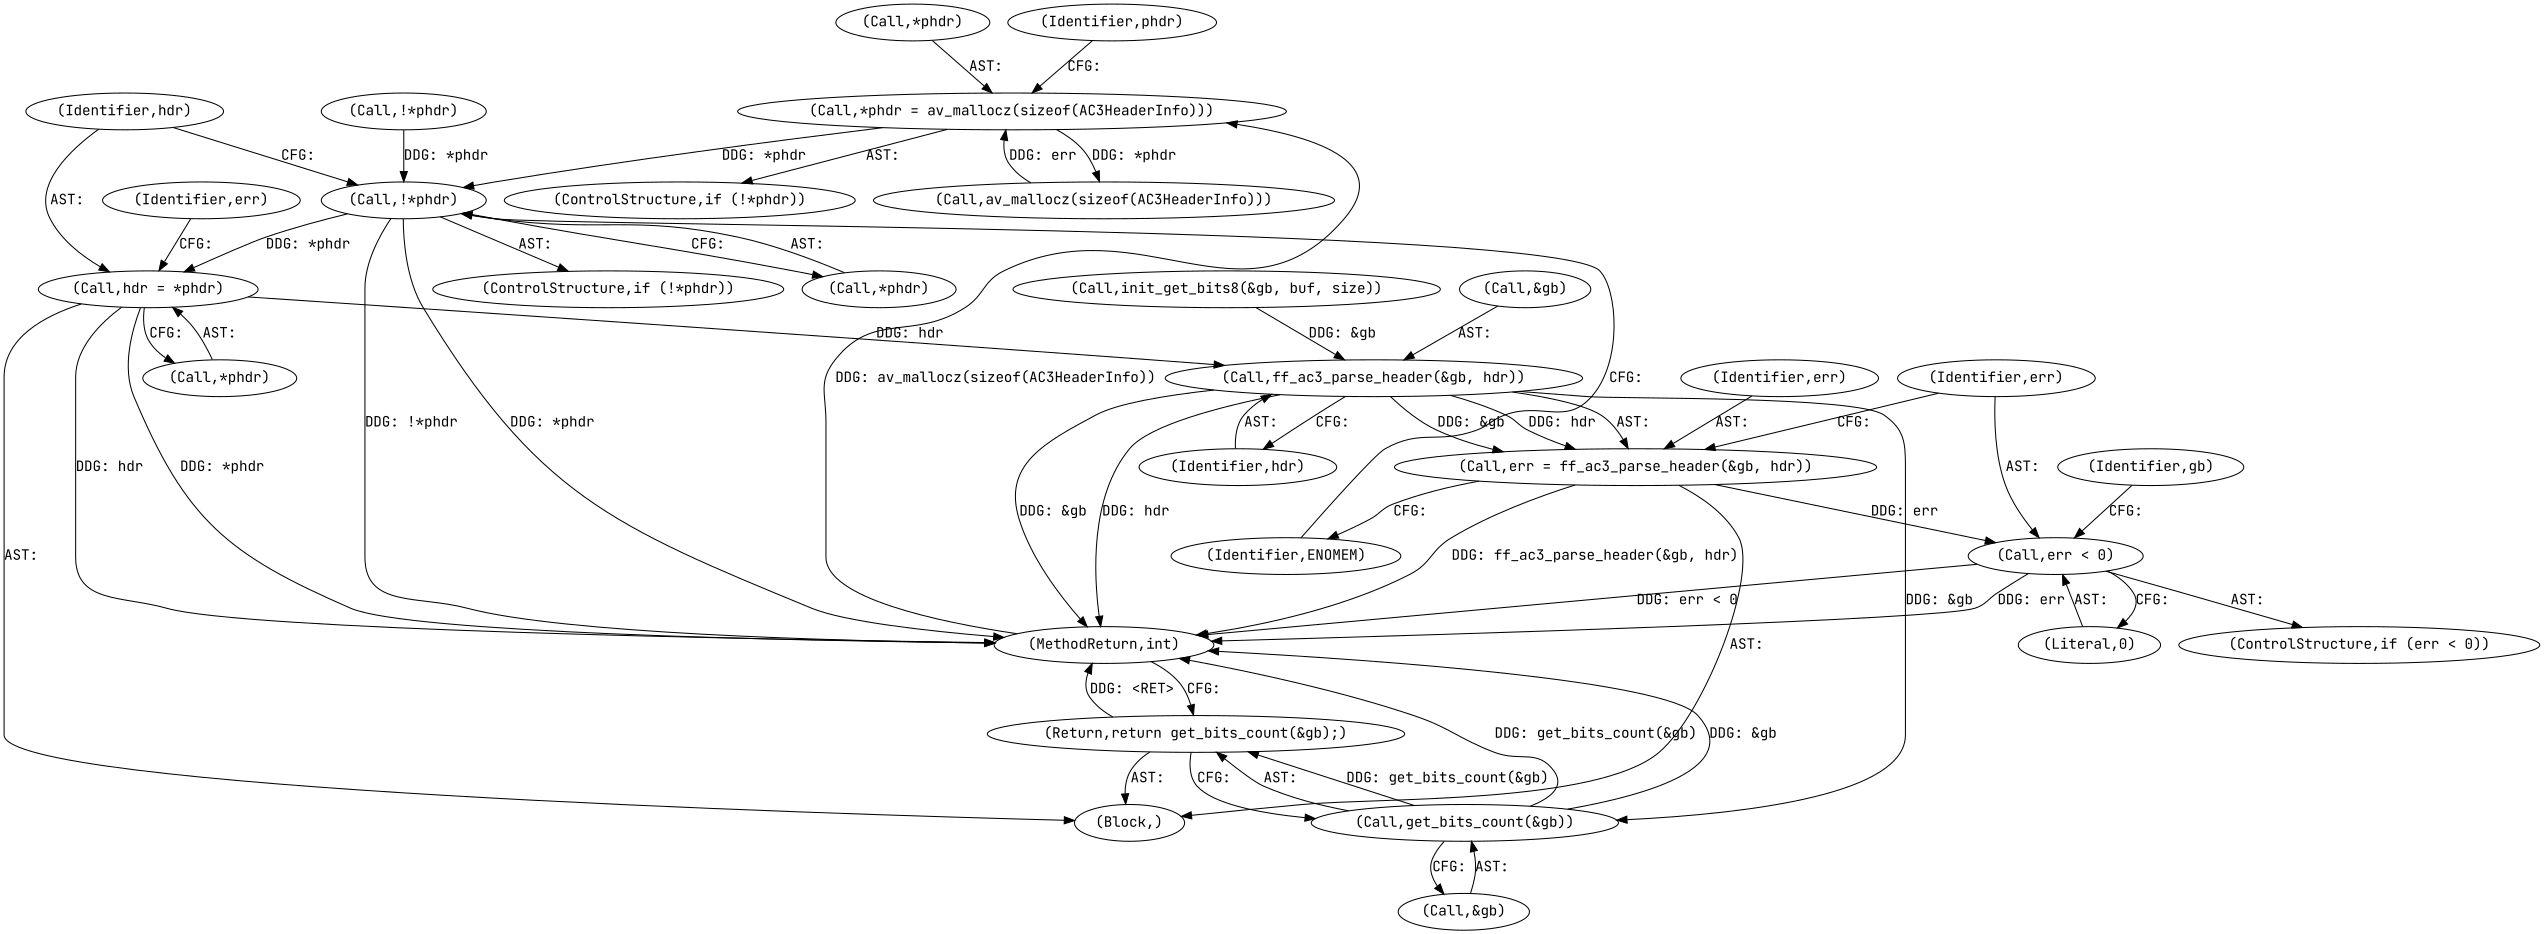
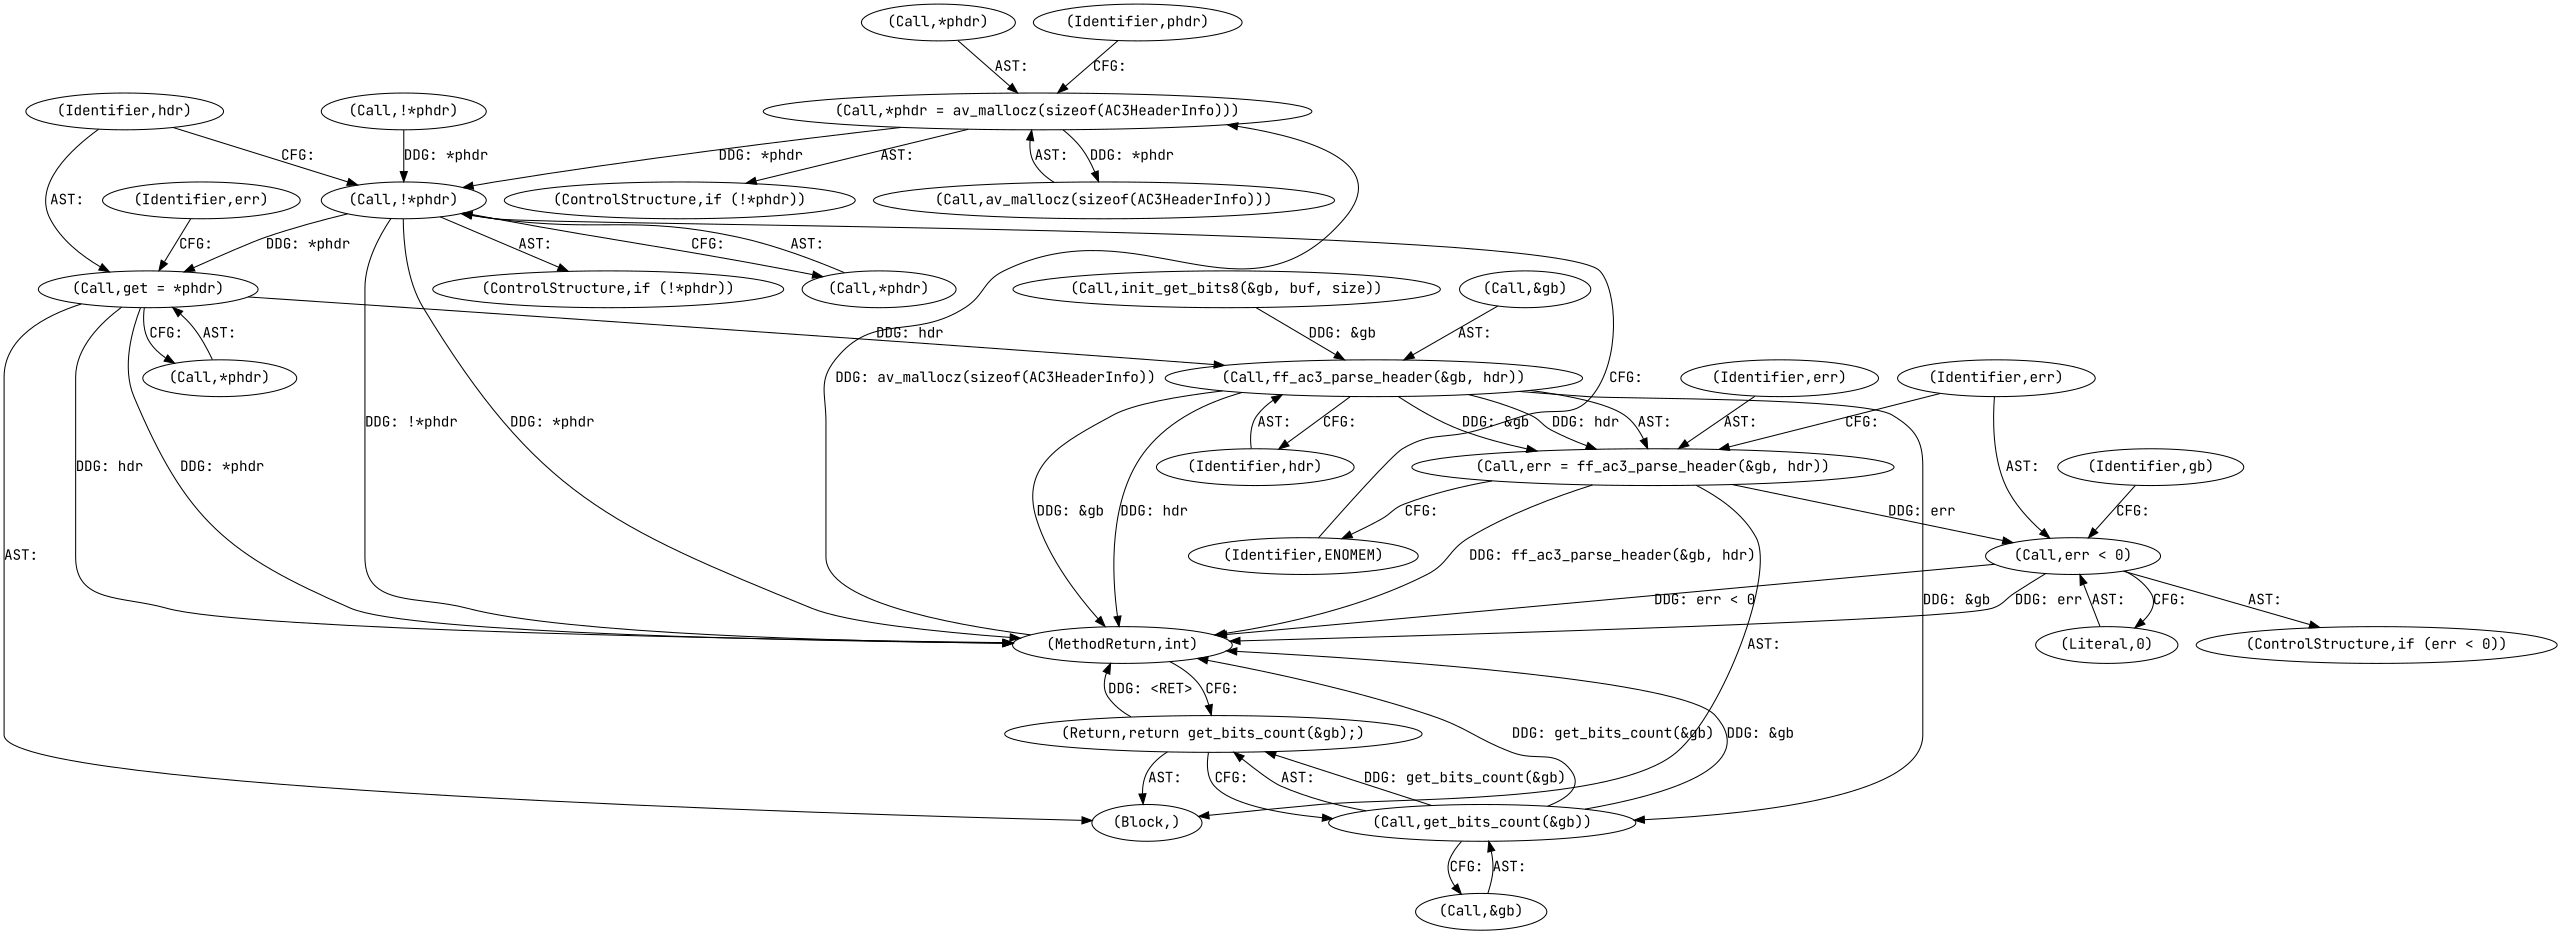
(1043, 156) -> (1056, 156)
(148, 289) -> (148, 289)
